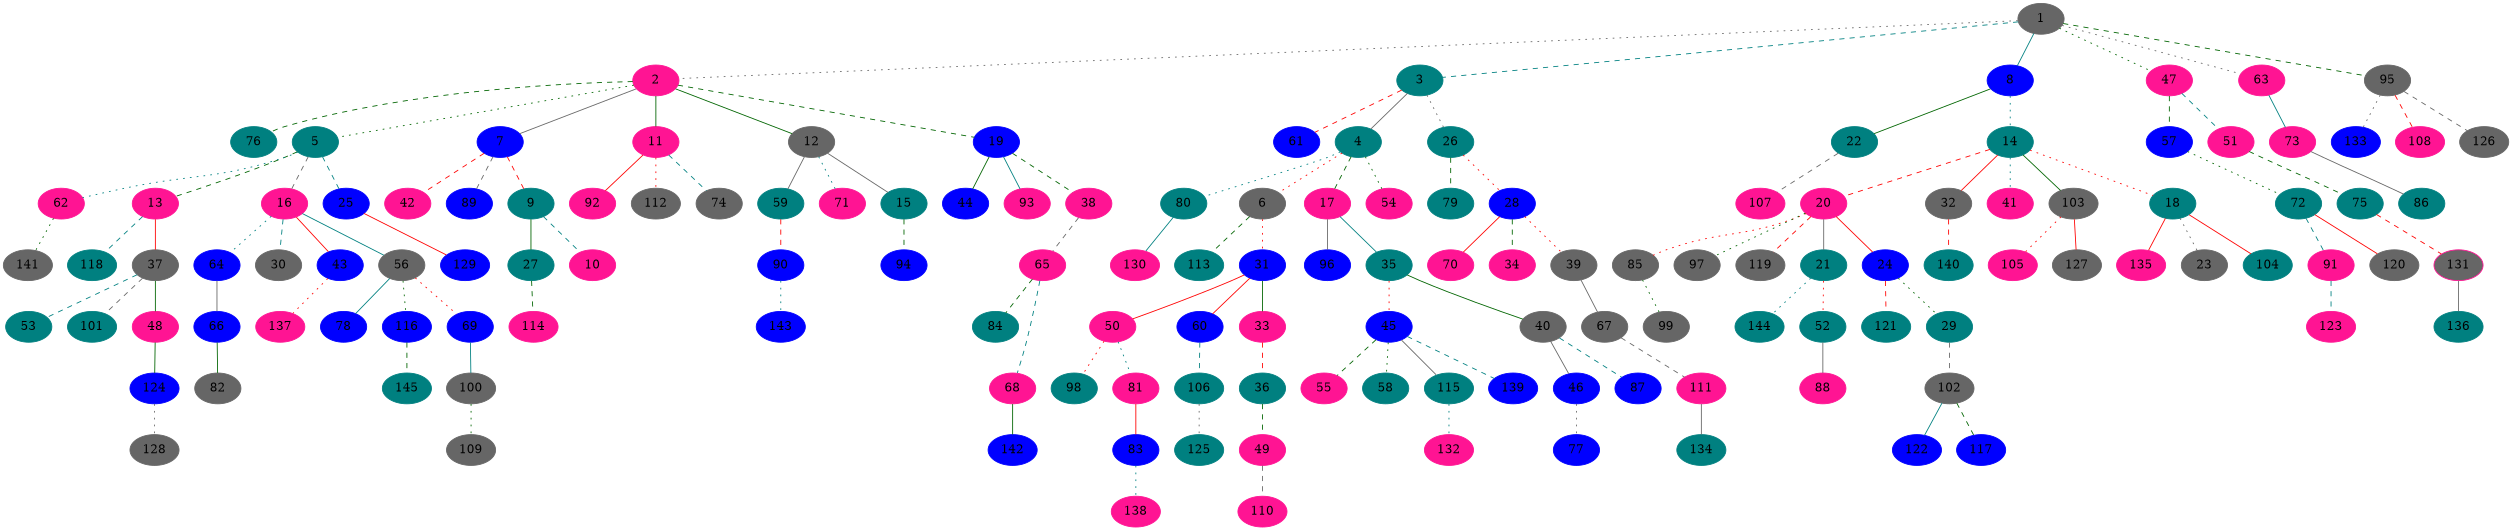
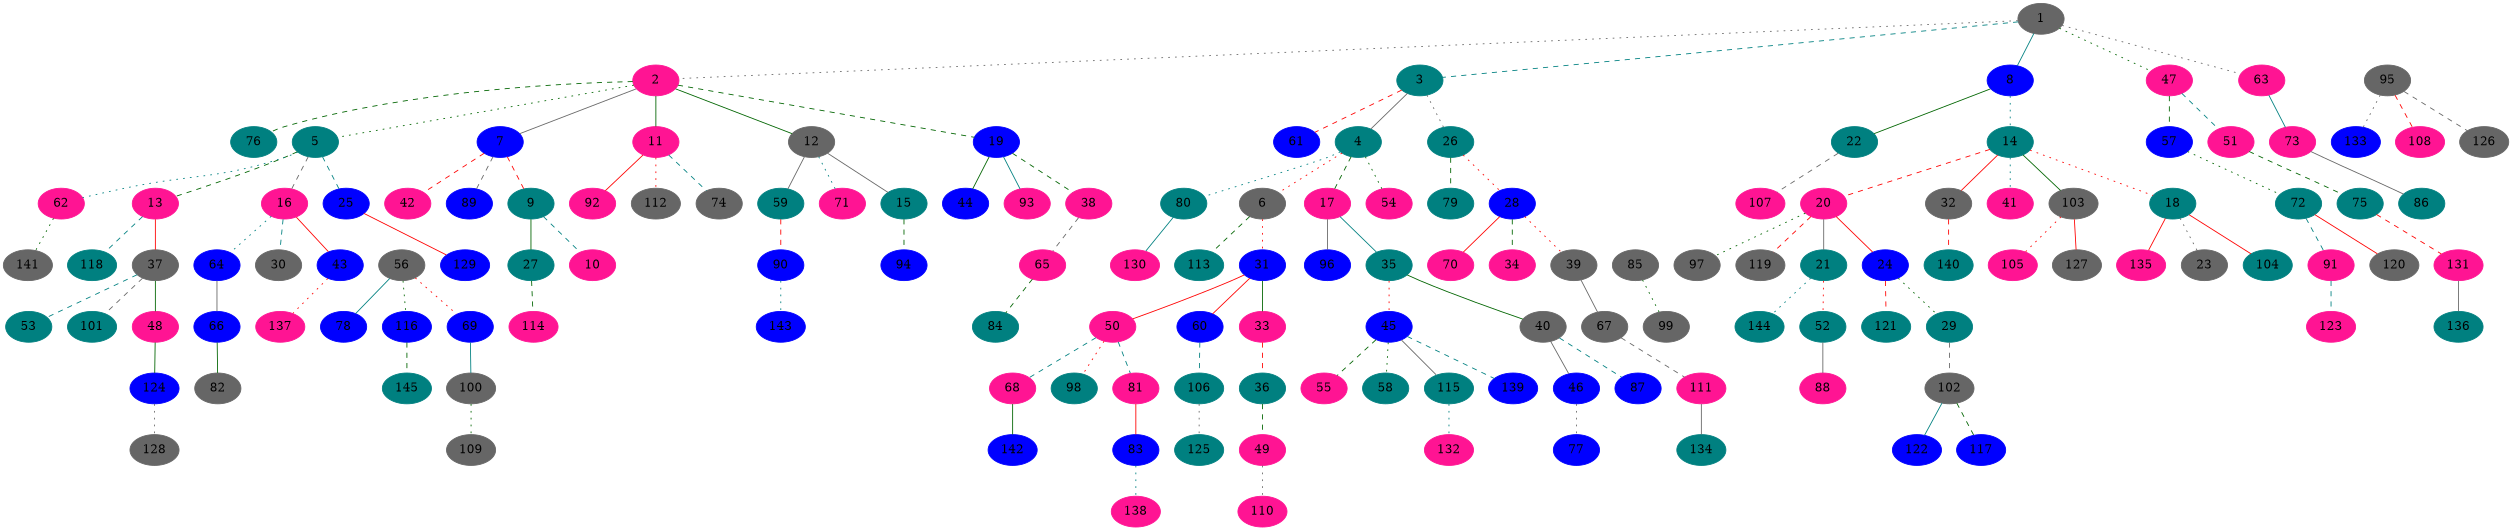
(2214, 50) -> none
(343, 234) -> none
(1730, 234) -> none
(2459, 265) -> (2459, 265)
(1030, 327) -> (1063, 358)
(1124, 357) -> (1124, 357)
(1262, 481) -> (1262, 481)
